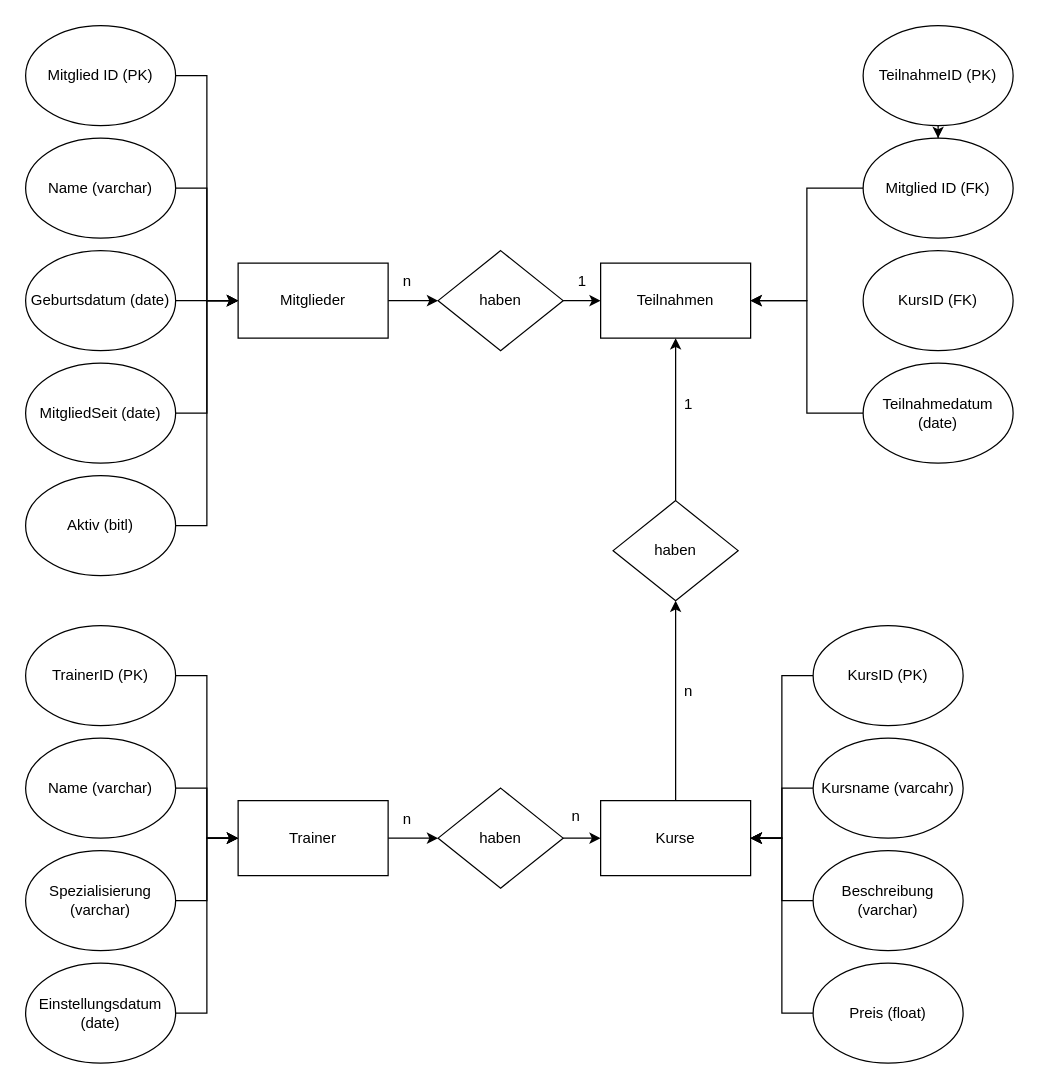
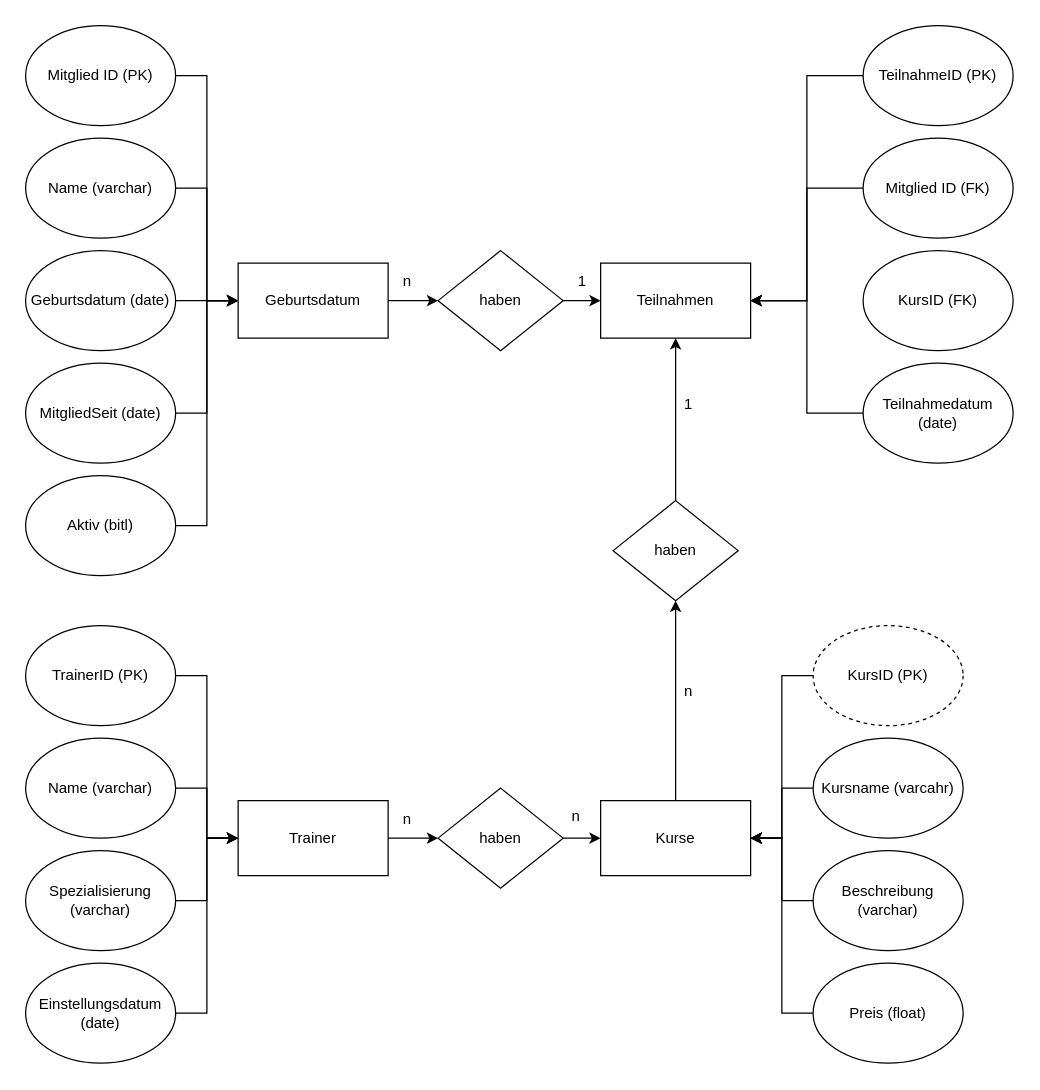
(938, 131) -> (807, 102)
(313, 301) -> (313, 301)
(888, 676) -> (888, 676)
